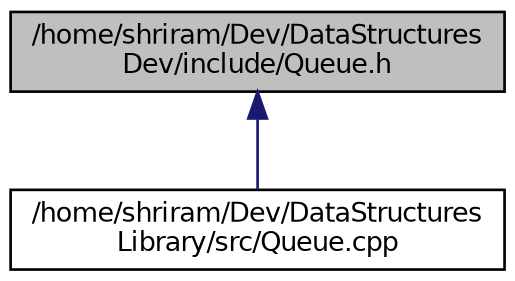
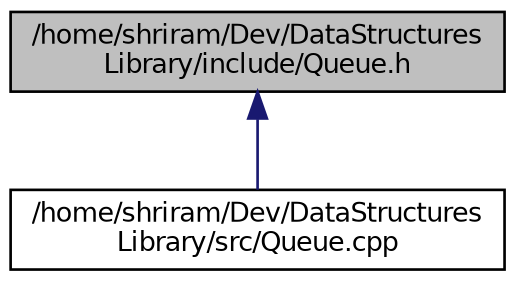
(258, 52) -> (258, 52)
